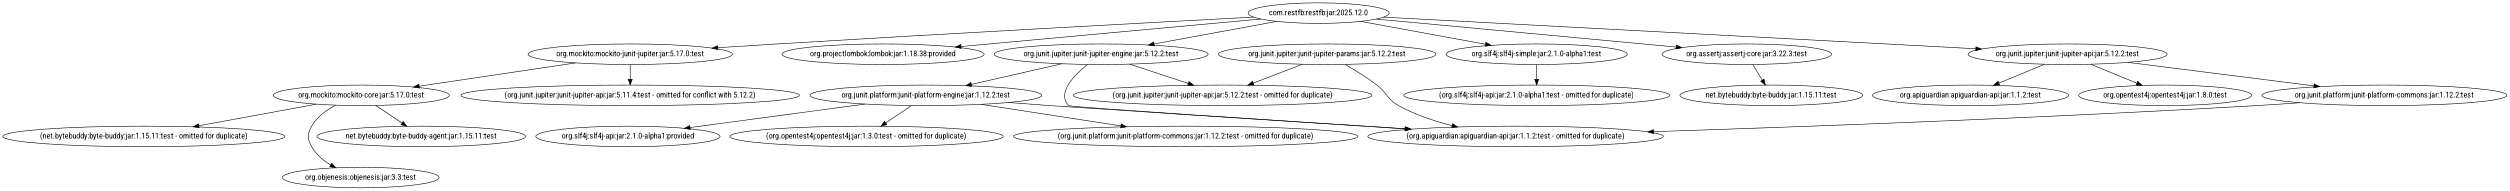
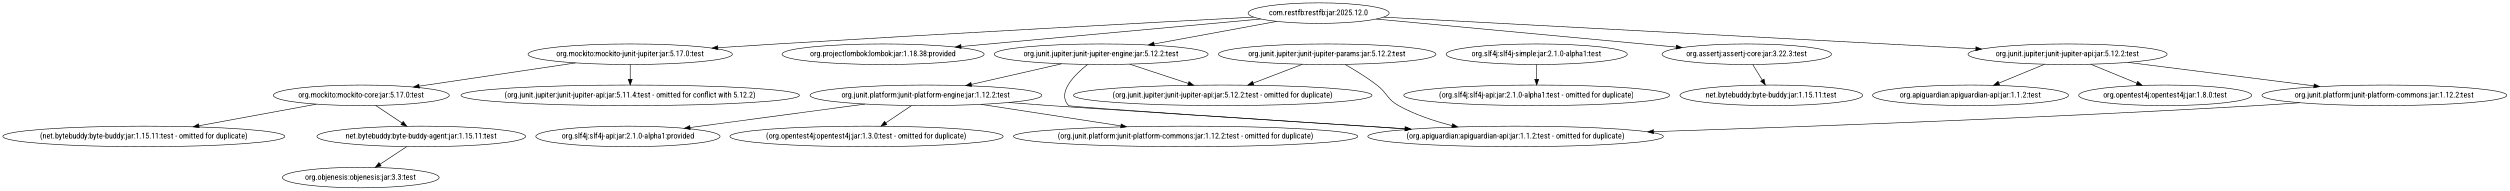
(1423, 33) -> none
(309, 134) -> (393, 155)
